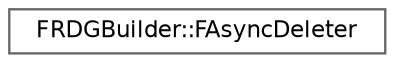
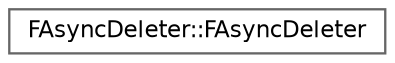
(197, 31) -> (197, 31)
